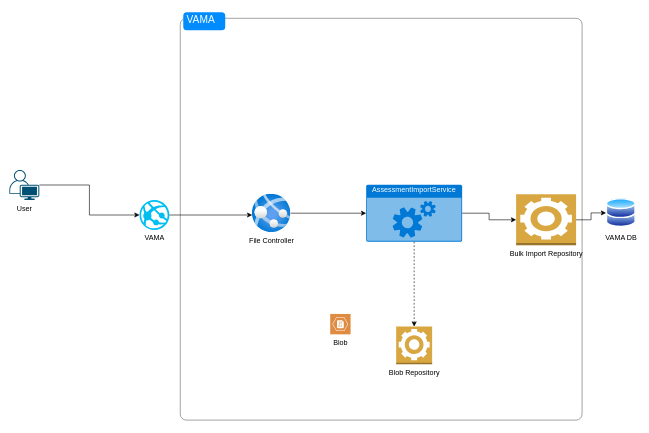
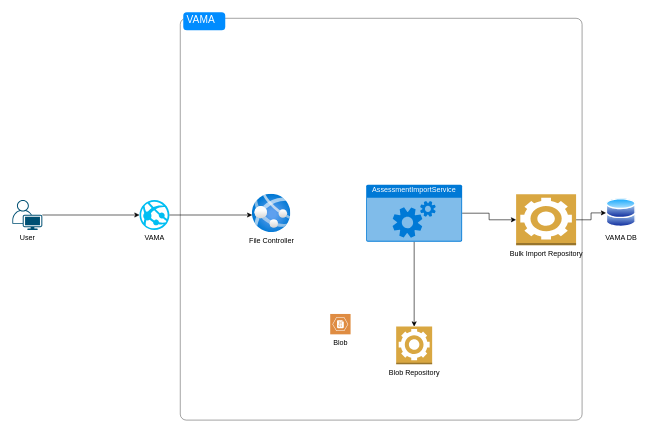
(24, 185) -> (27, 215)
(360, 213) -> none
(414, 282) -> (414, 282)
